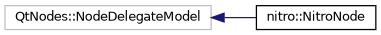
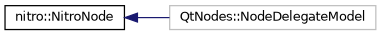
(240, 18) -> (154, 18)
